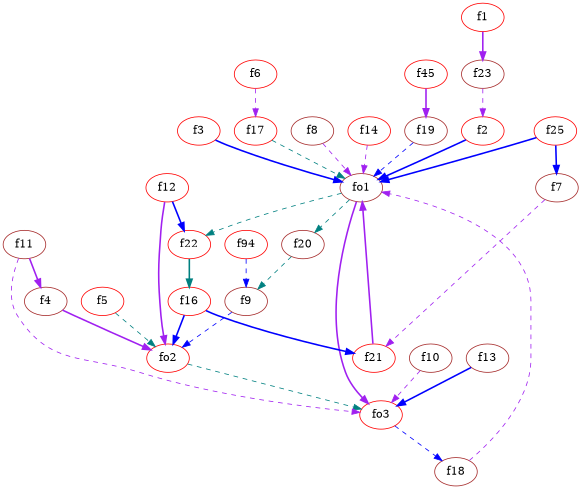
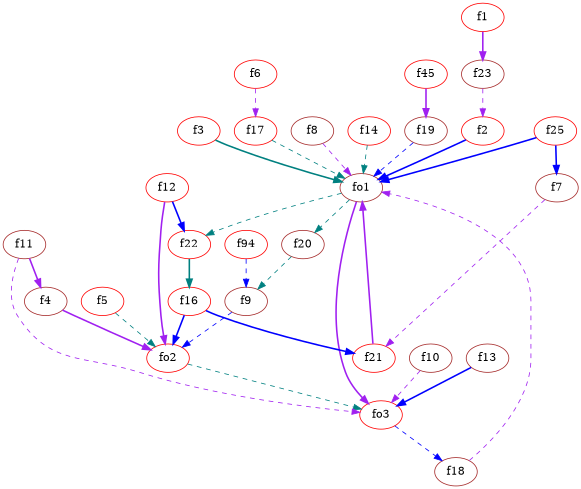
(366, 155) -> (366, 155)
(274, 162) -> (274, 162)
